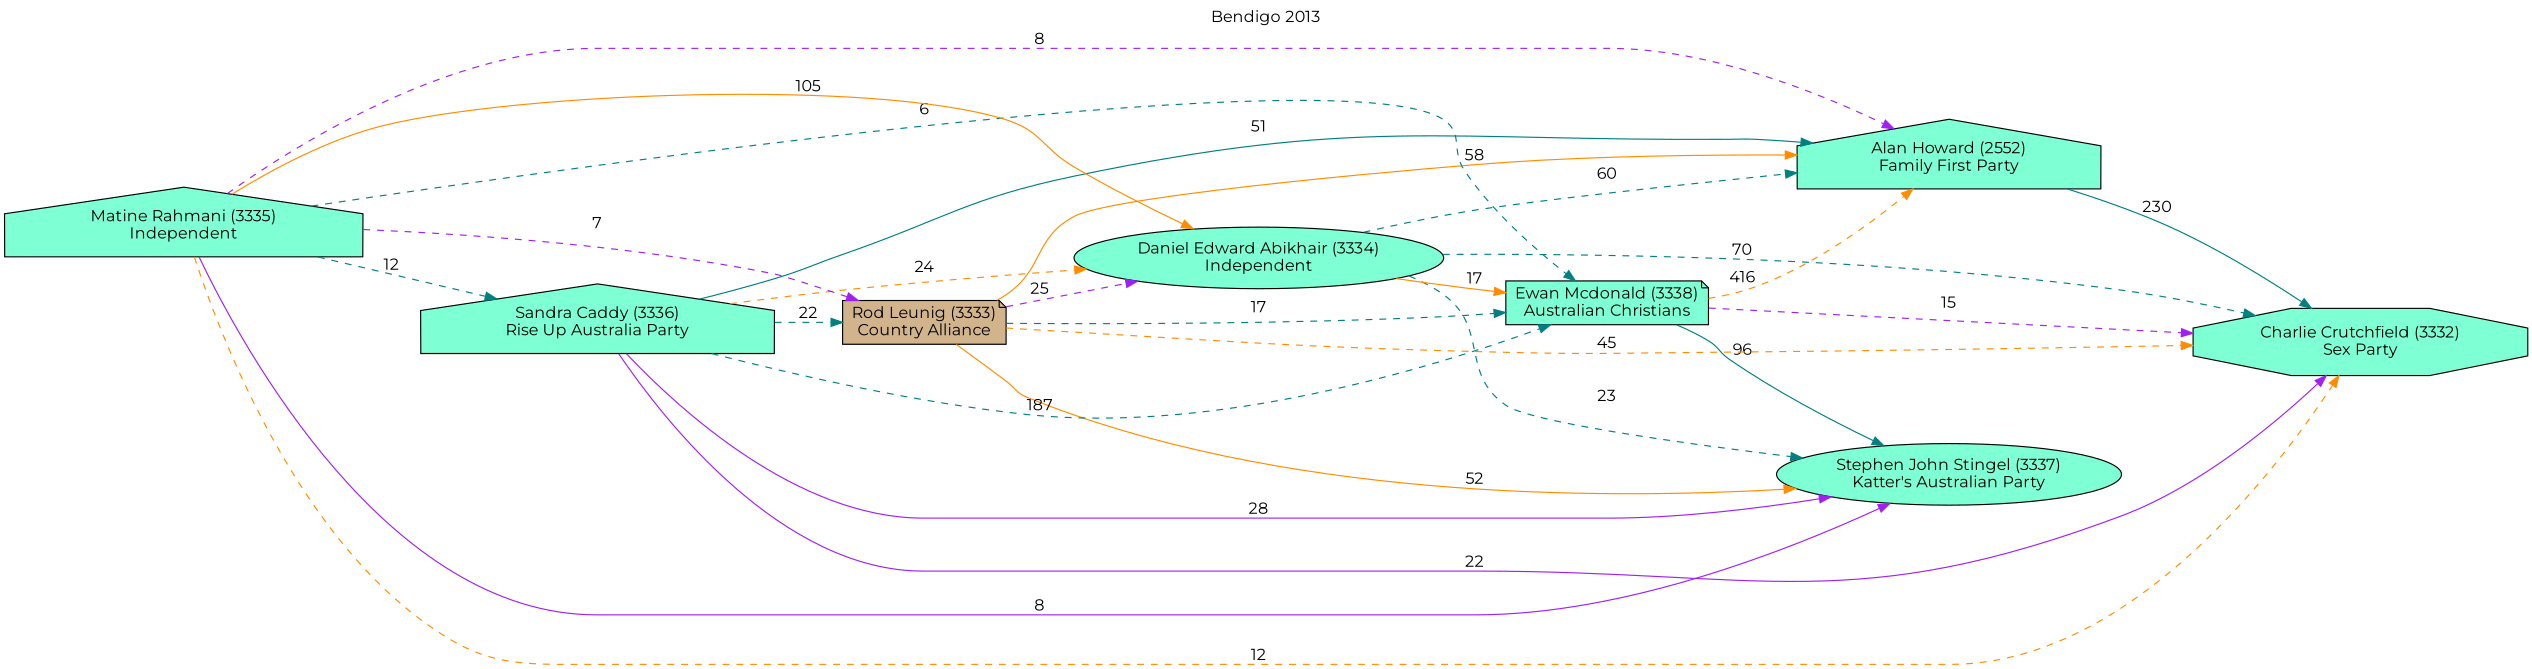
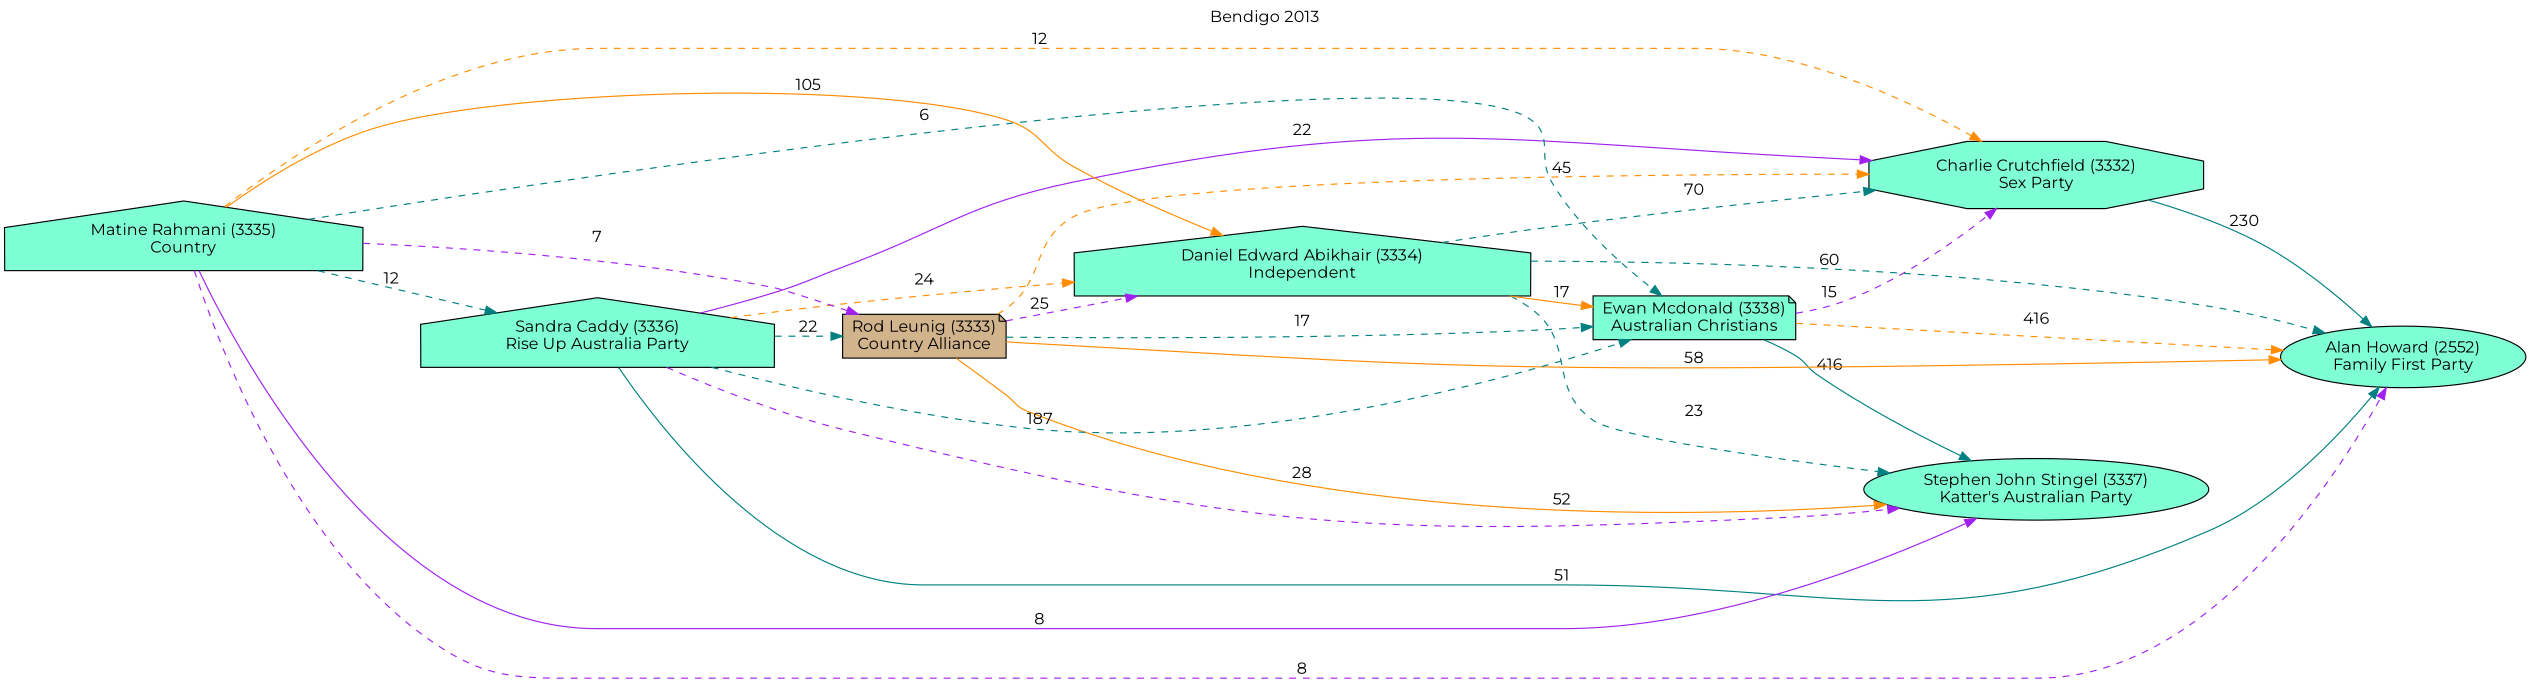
(1949, 158) -> (2403, 357)
(184, 226) -> (184, 239)
(2189, 236) -> (2264, 245)
(1259, 258) -> (1302, 265)
(1742, 351) -> (1830, 366)
(1198, 518) -> (1268, 514)
